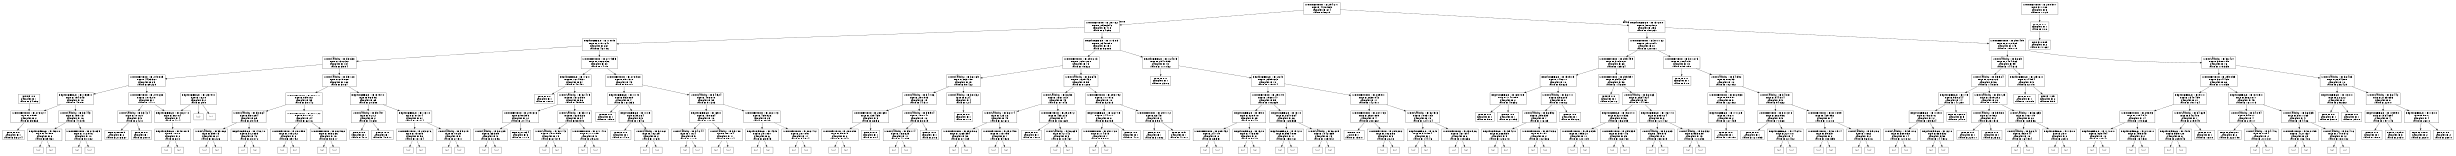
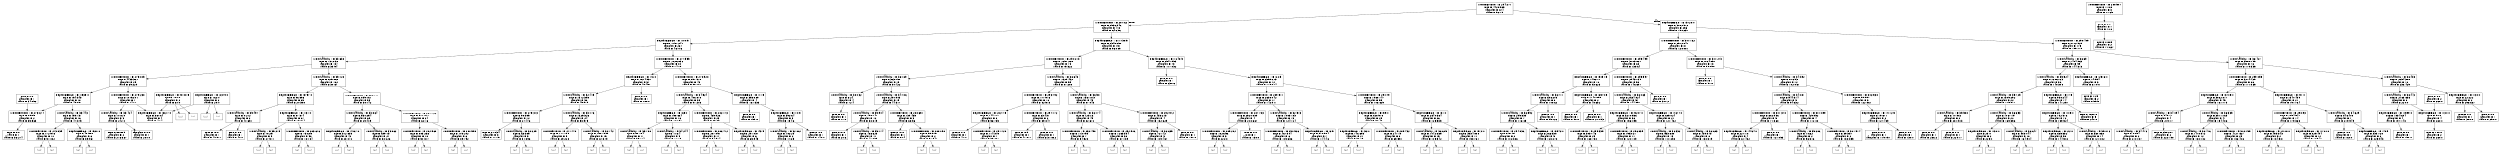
(2024, 99) -> none
(173, 125) -> (164, 107)
(2433, 126) -> (2434, 106)
(13, 135) -> (13, 135)
(141, 135) -> (142, 135)
(1726, 135) -> (1879, 135)
none -> (1905, 135)
(2395, 135) -> none
